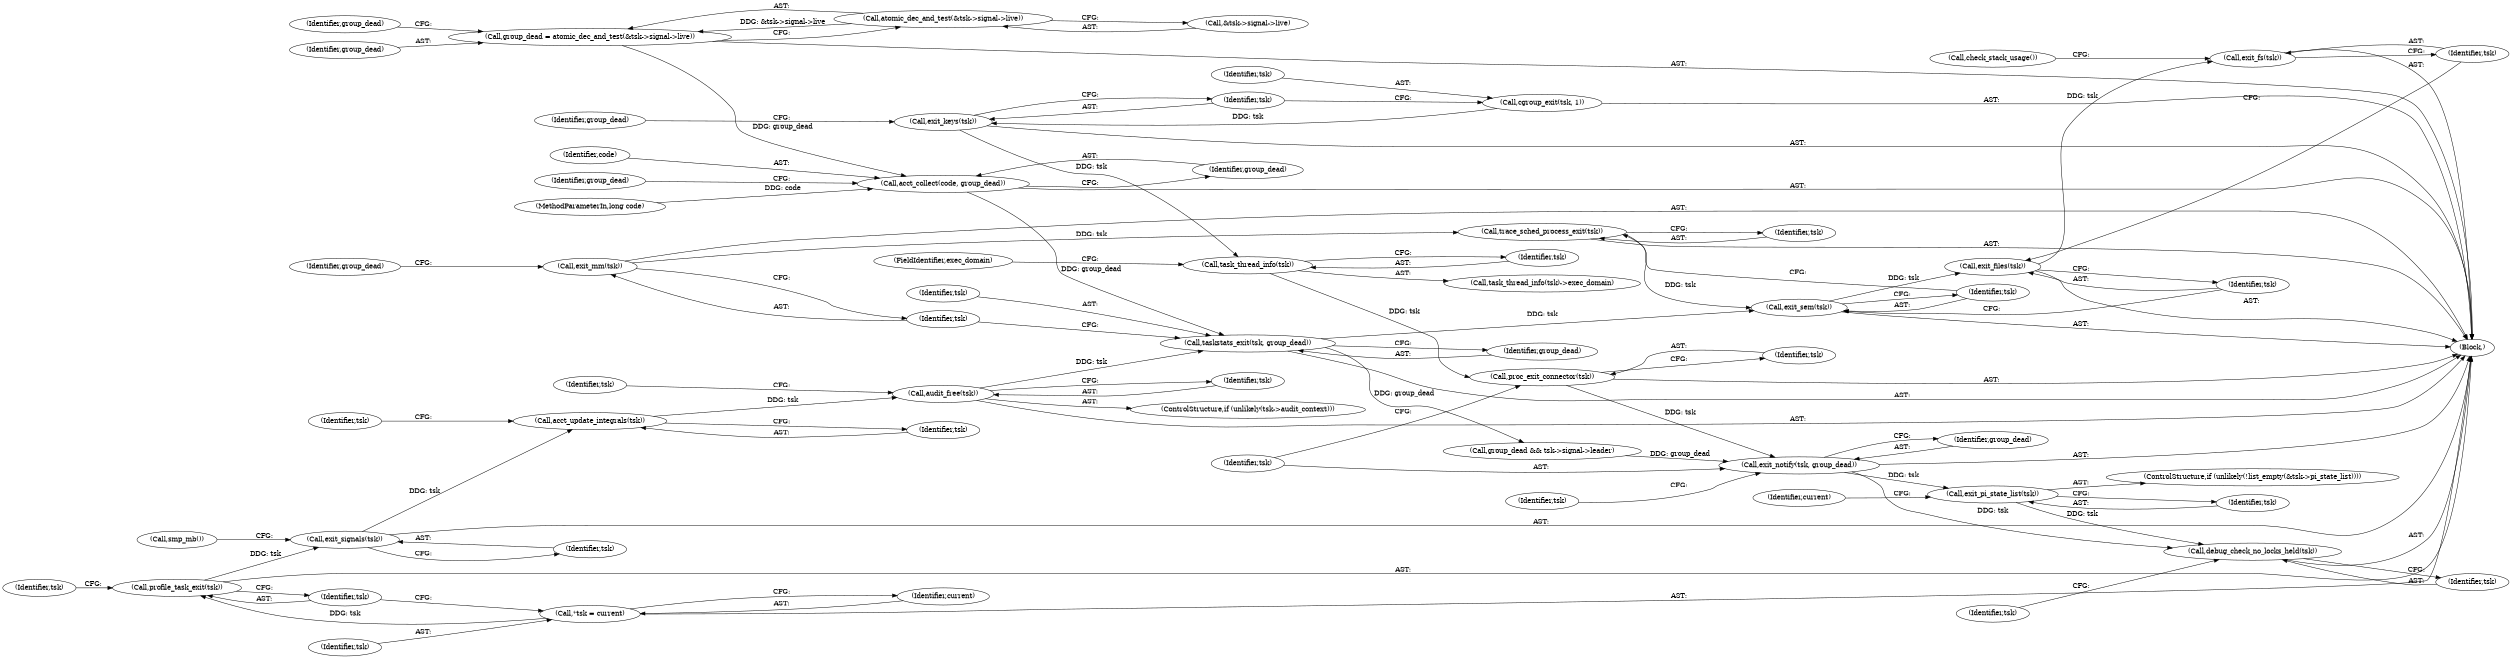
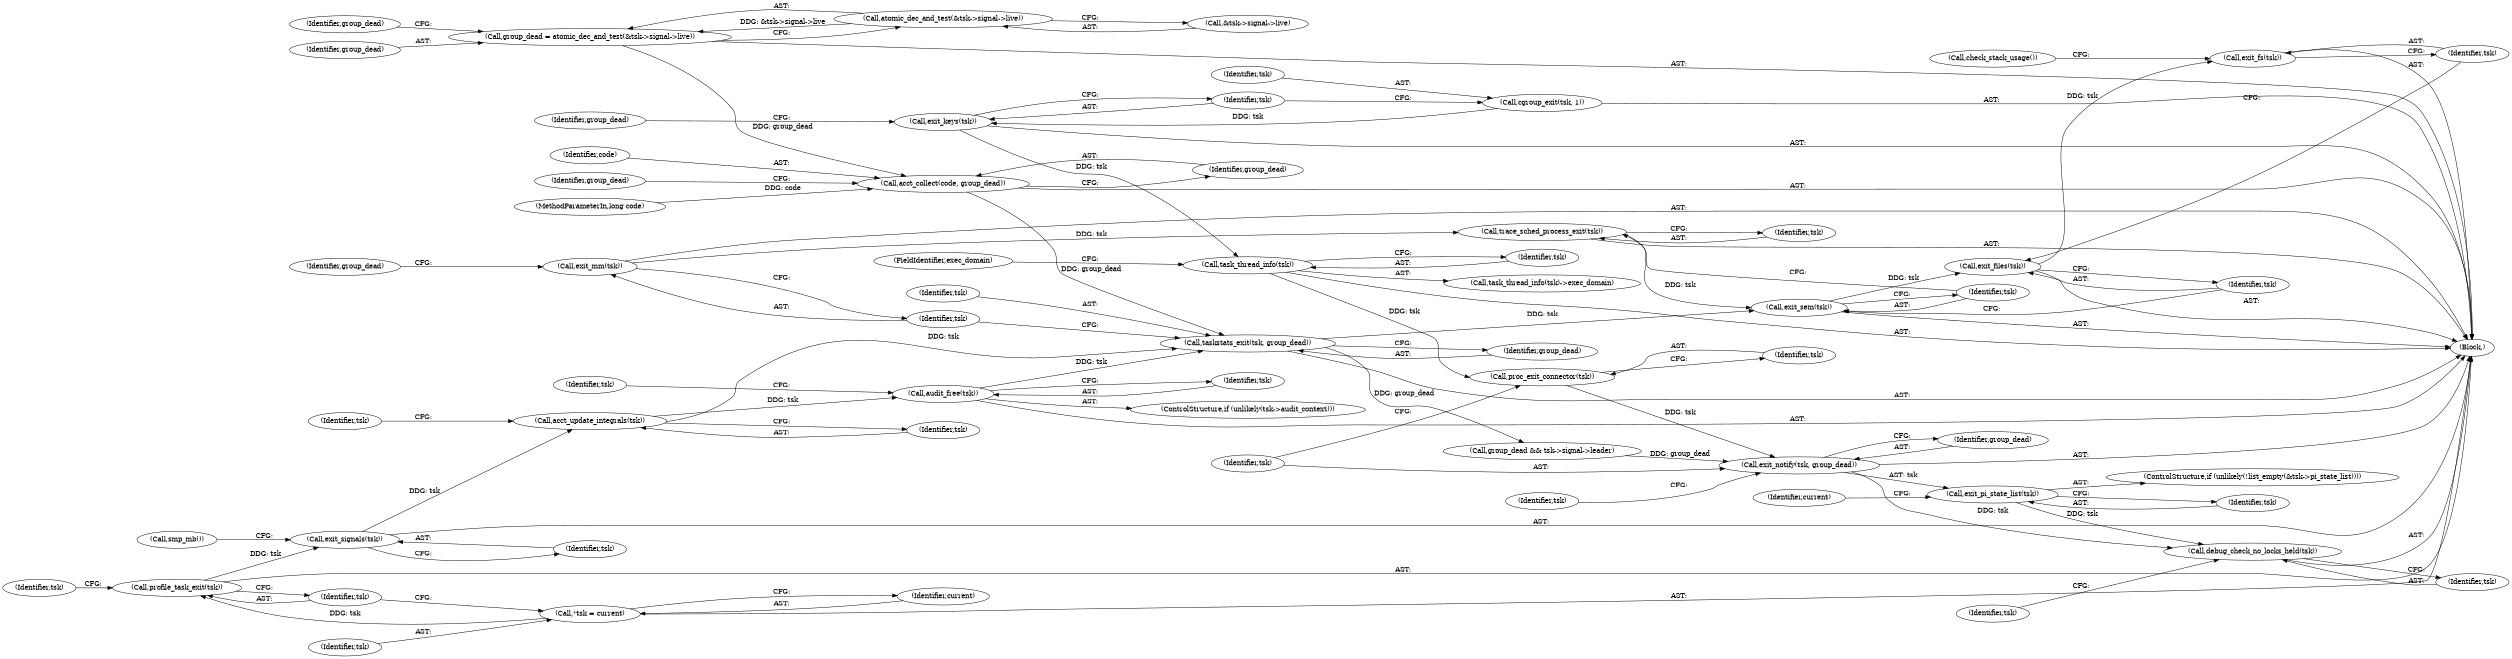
none -> (907, 345)
(2034, 383) -> (1864, 333)
(1903, 476) -> (1903, 476)
